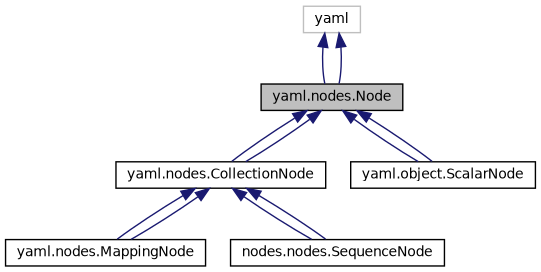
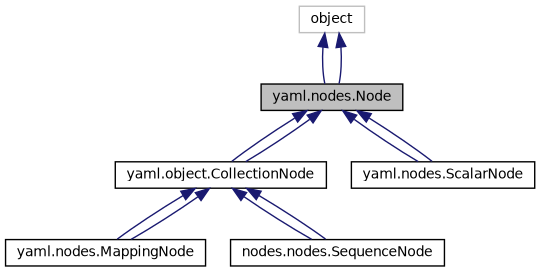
(332, 19) -> (332, 19)
(221, 175) -> (221, 175)
(443, 175) -> (443, 175)
